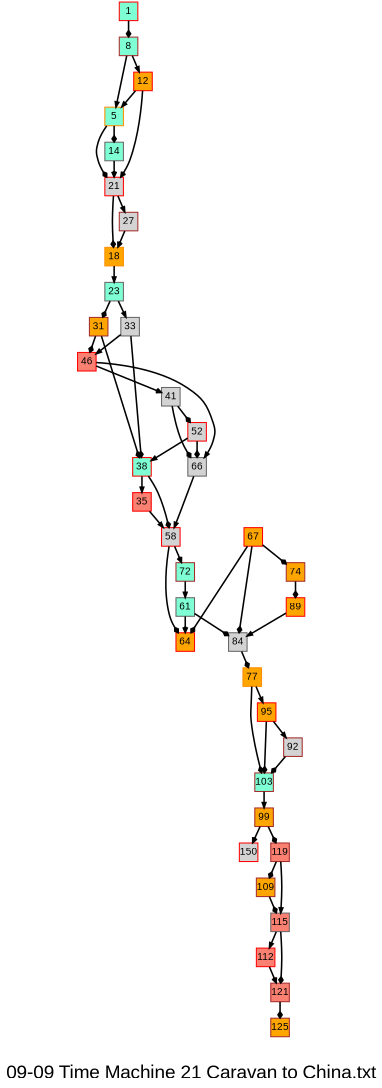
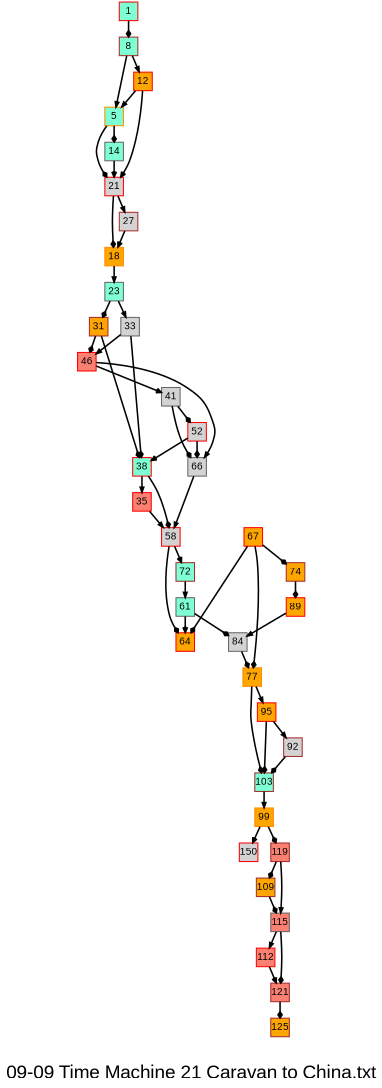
(172, 448) -> (172, 448)
(246, 586) -> (258, 604)
(264, 817) -> (264, 817)
